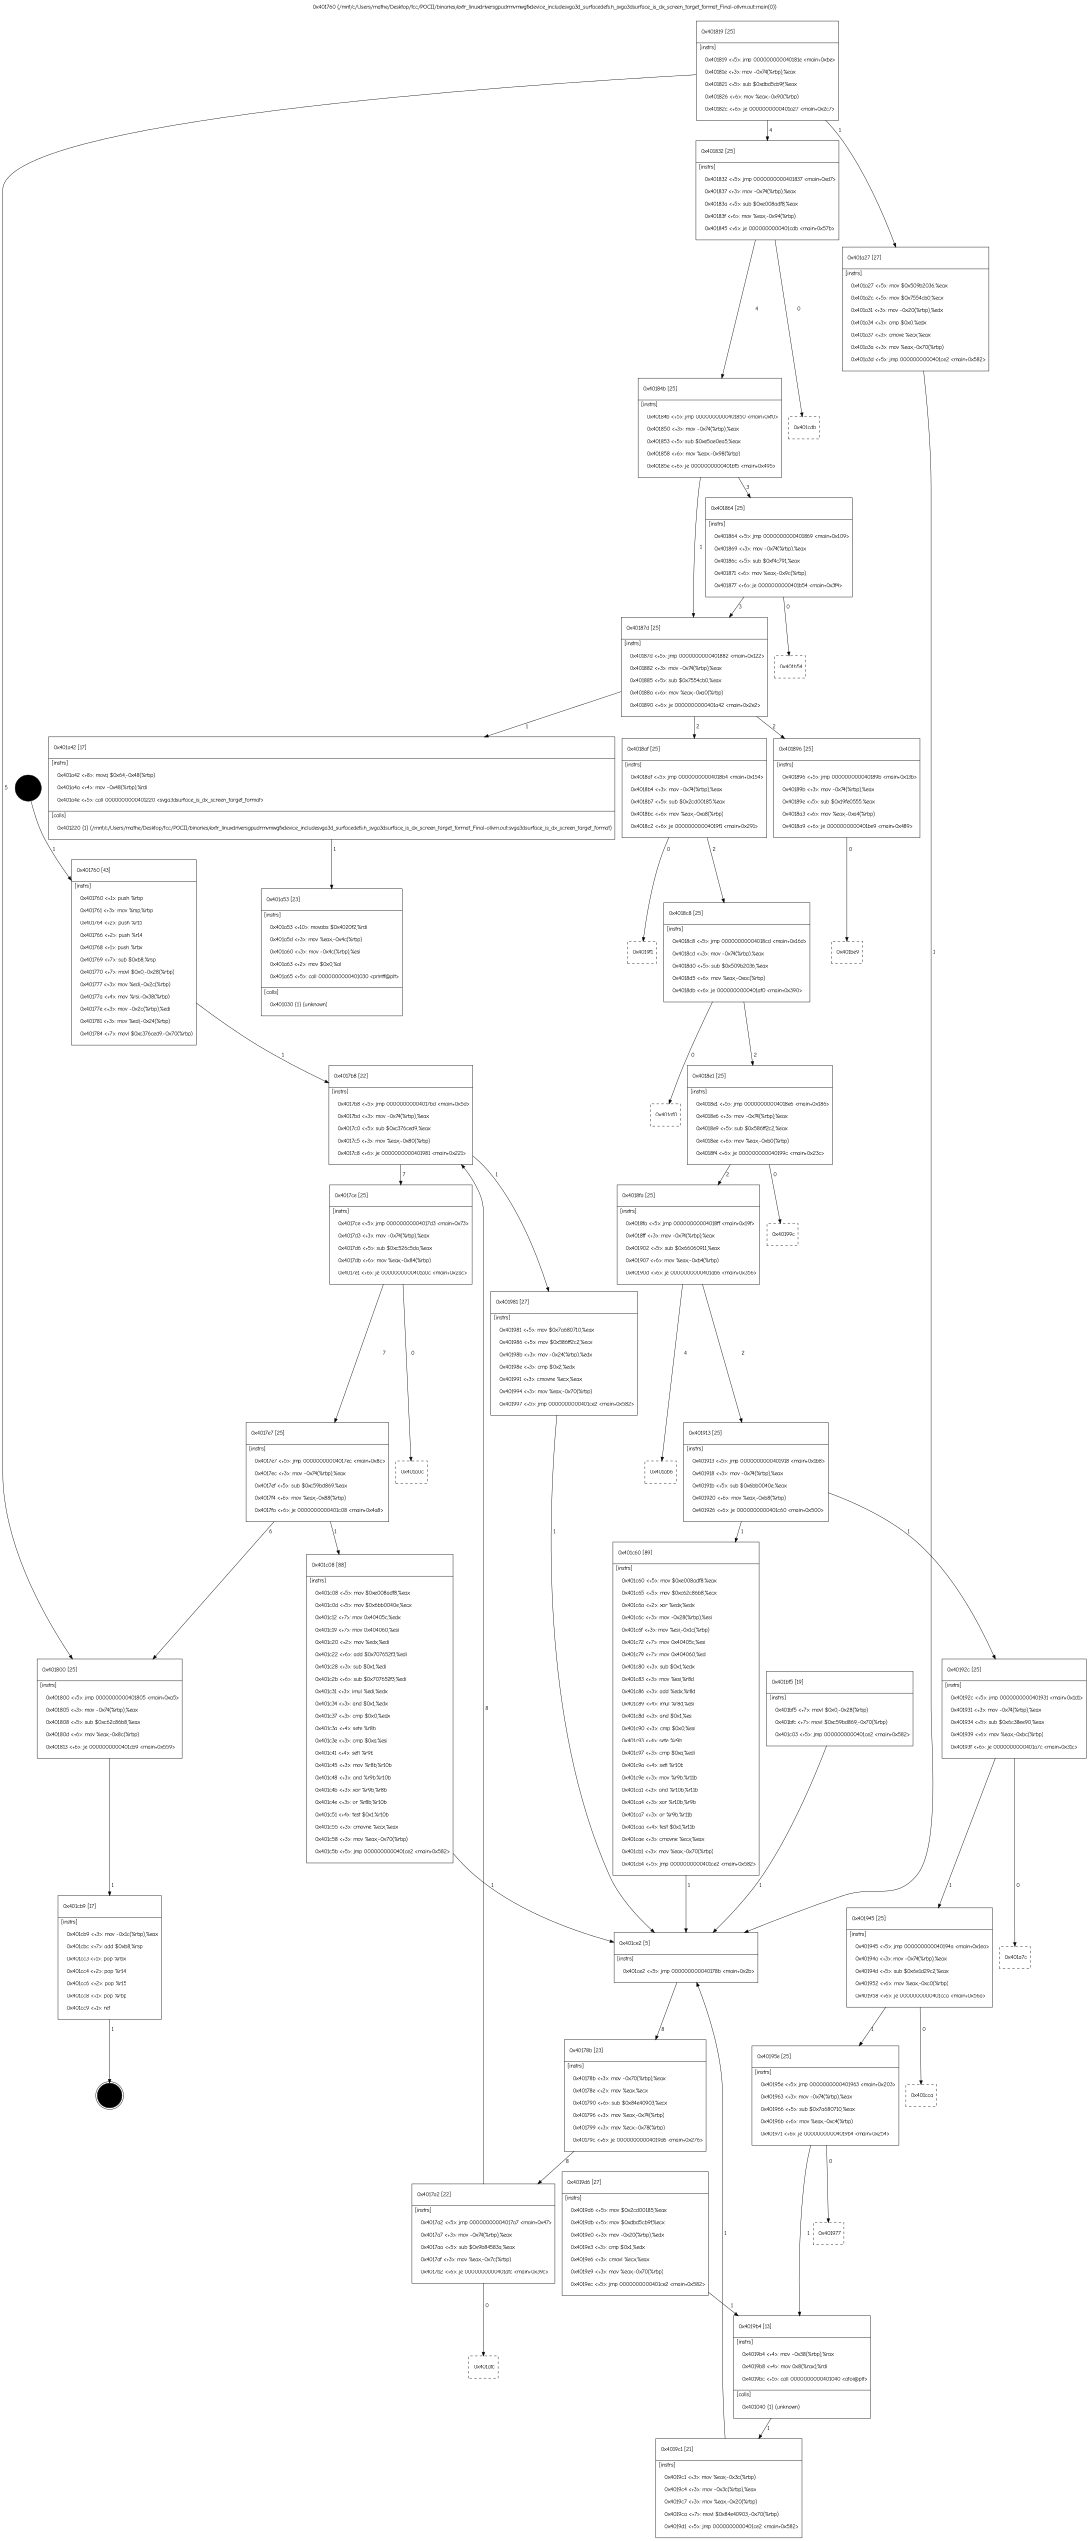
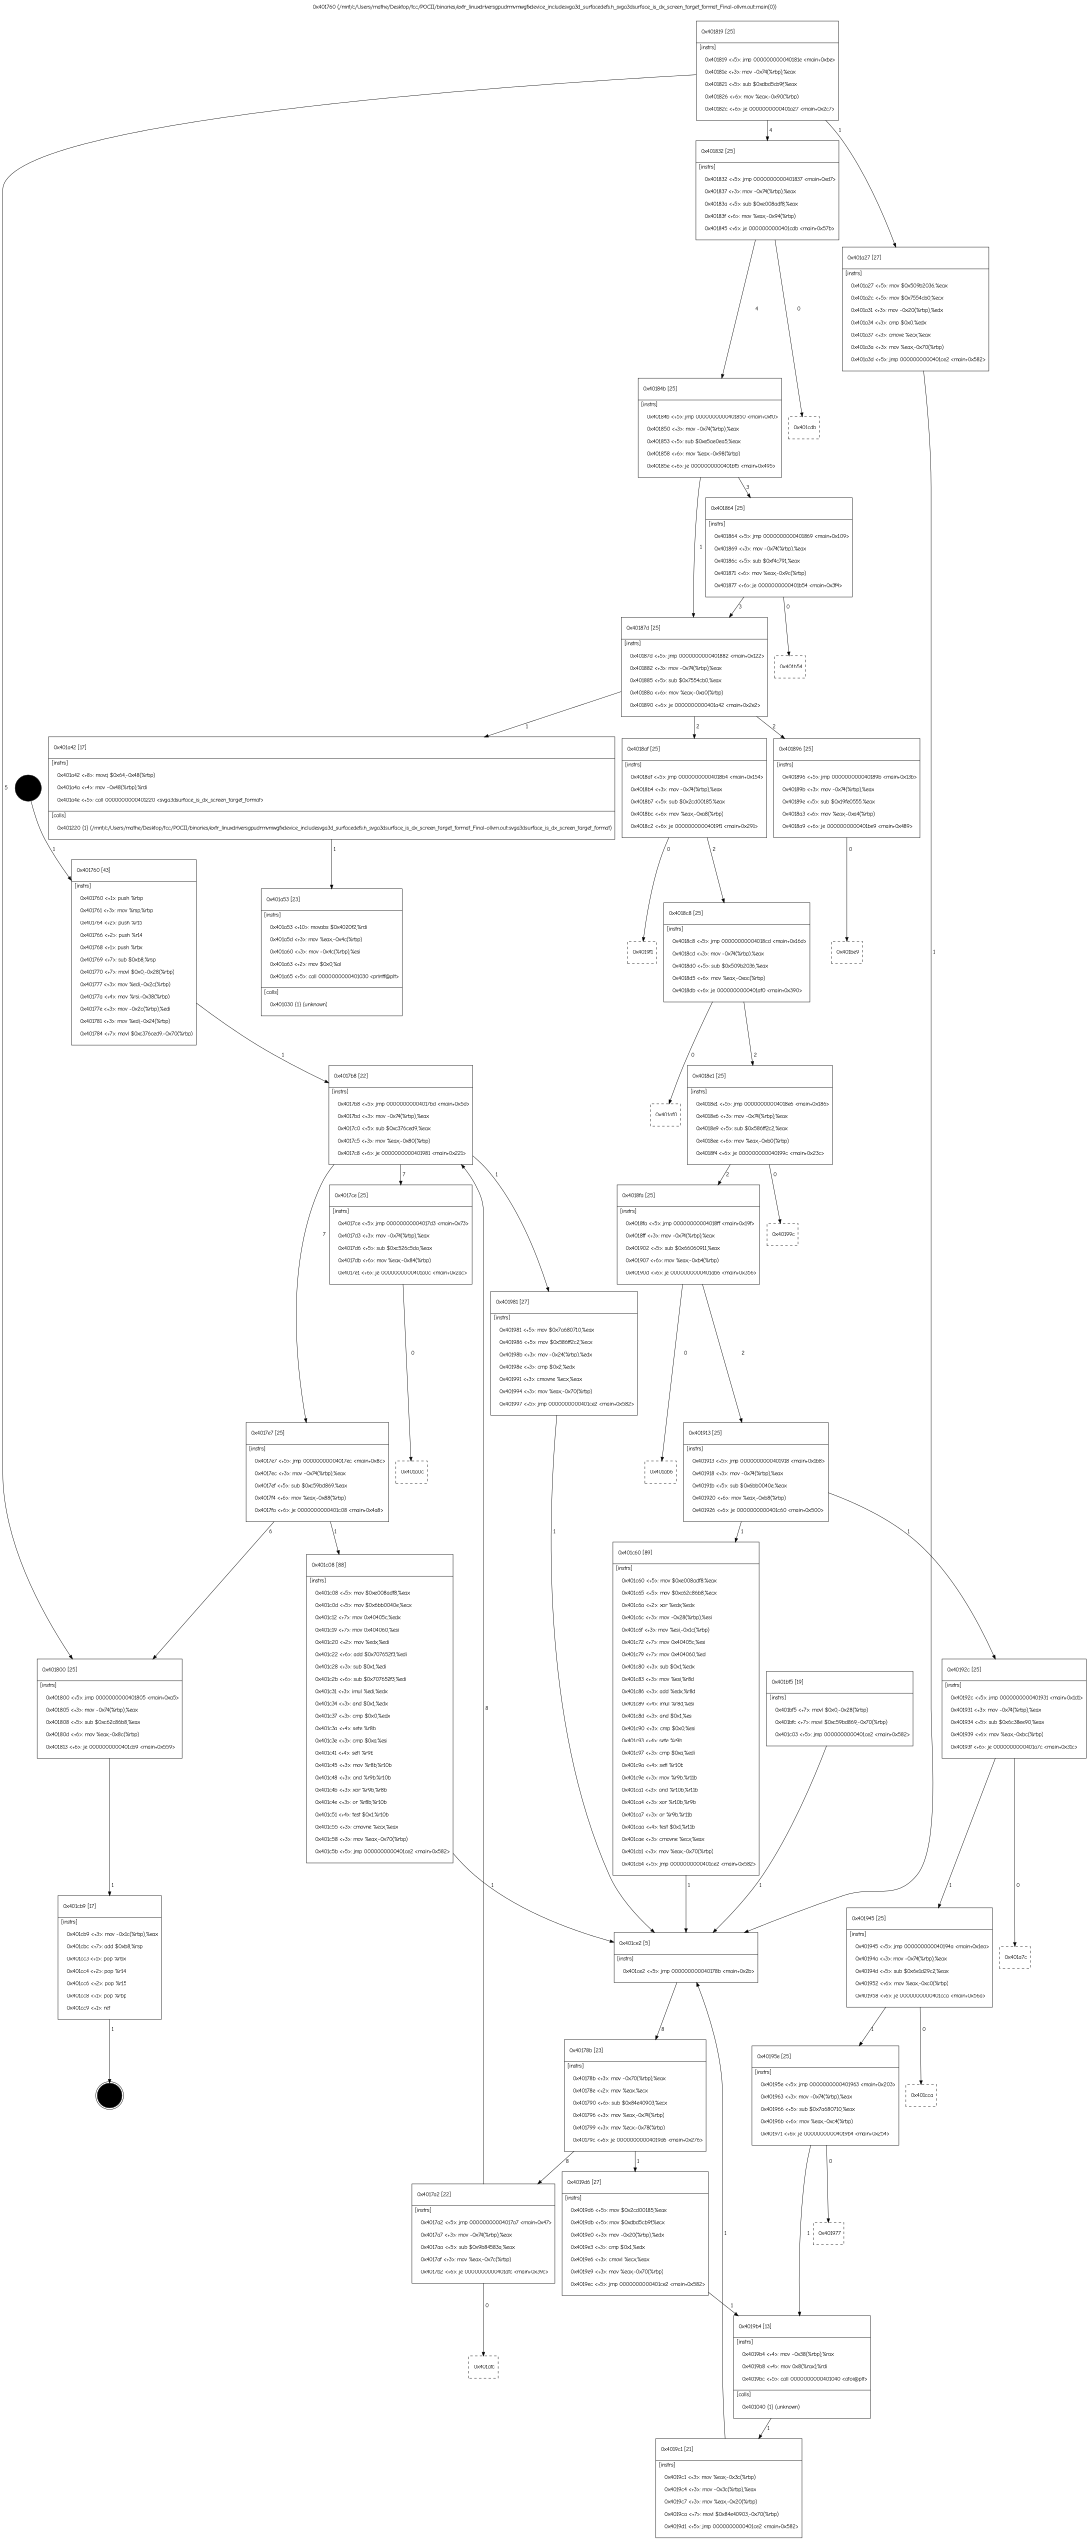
(360, 1351) -> (297, 1288)
(685, 1353) -> (685, 1353)
none -> (635, 2159)
